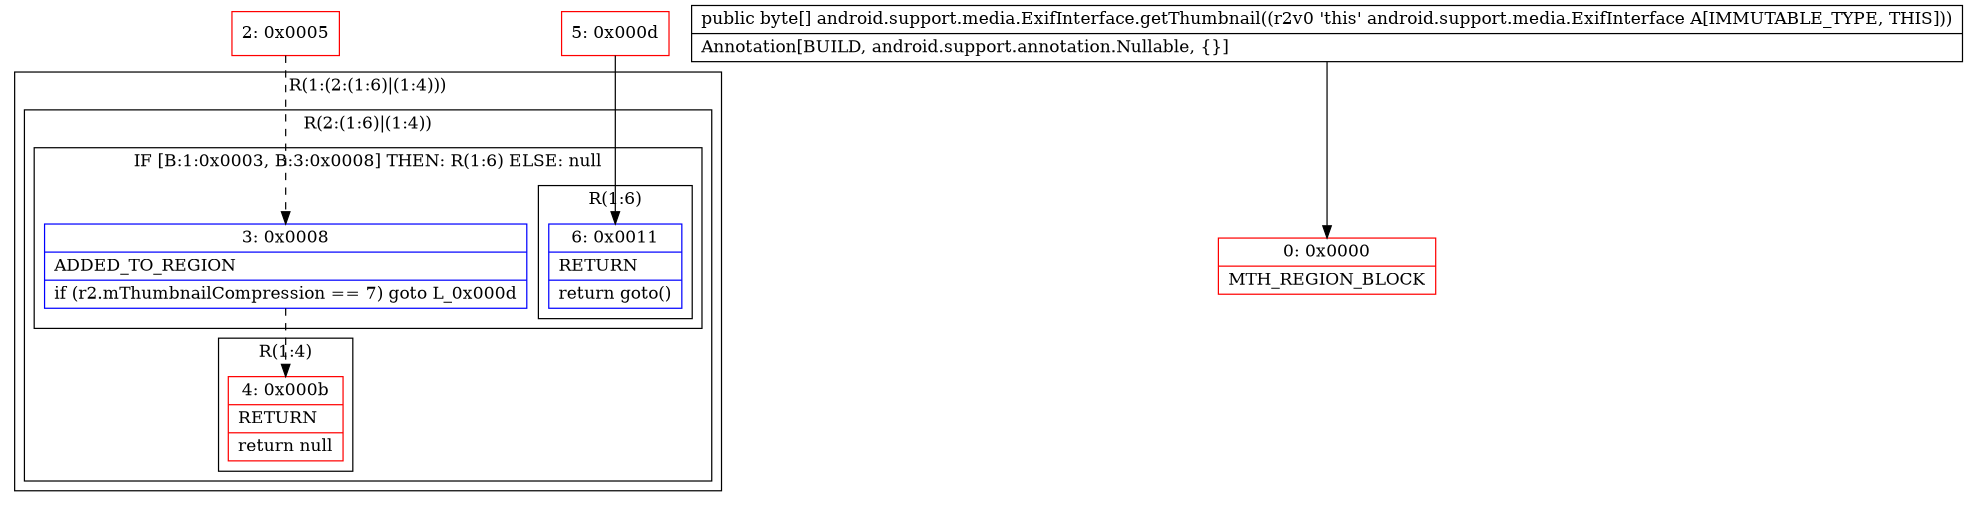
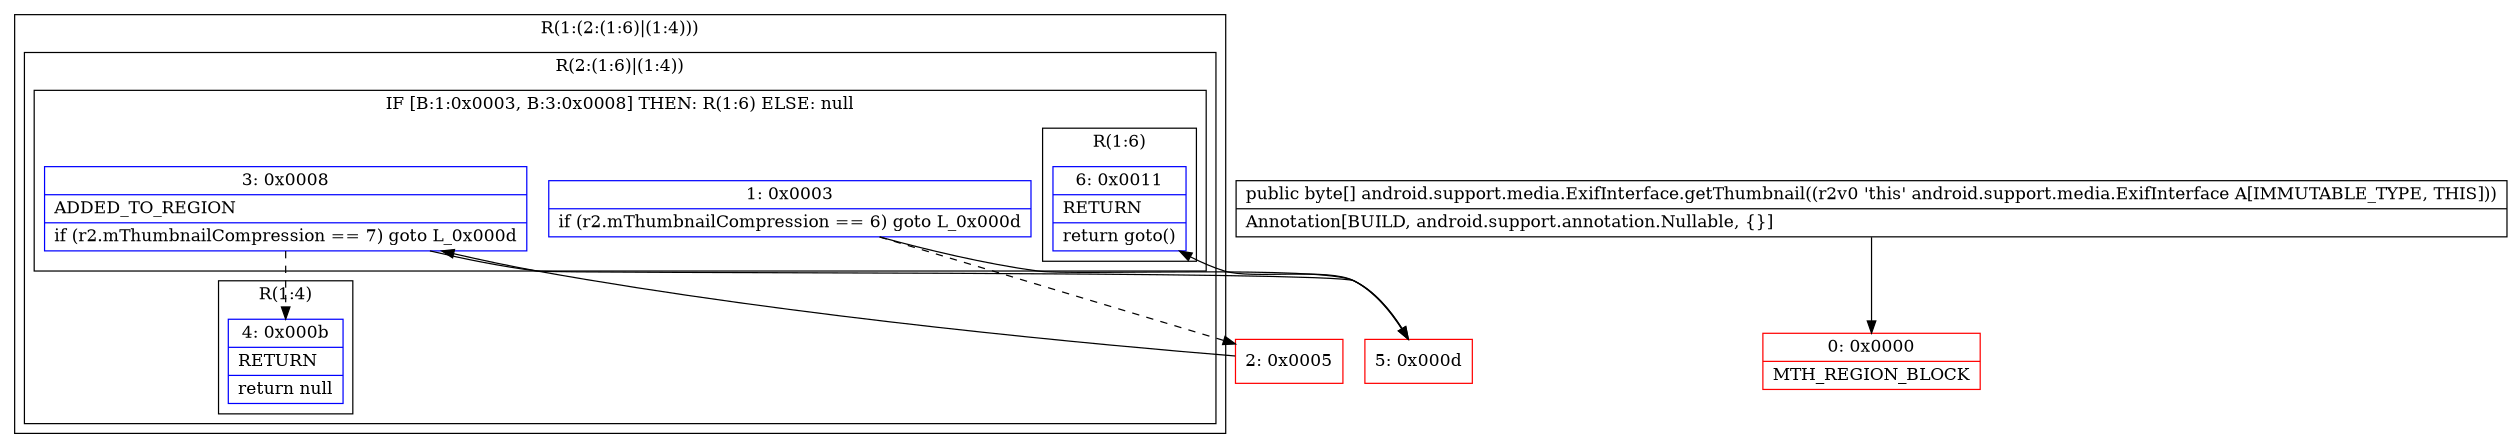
(286, 134) -> (843, 316)
none -> (790, 209)
none -> (925, 273)
(286, 419) -> (286, 361)
